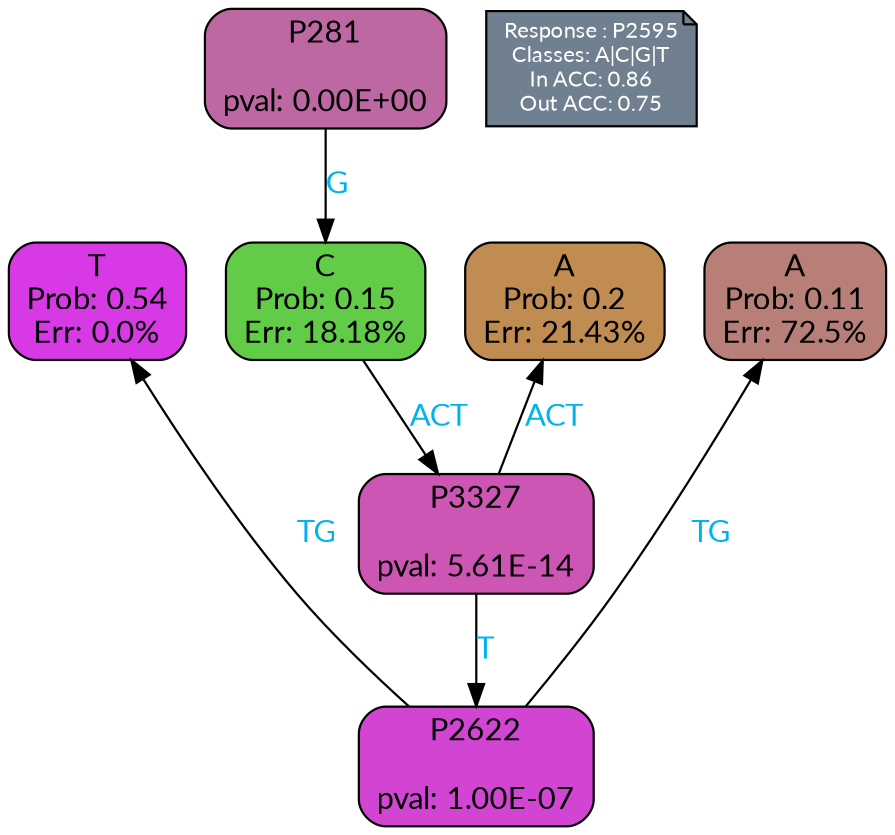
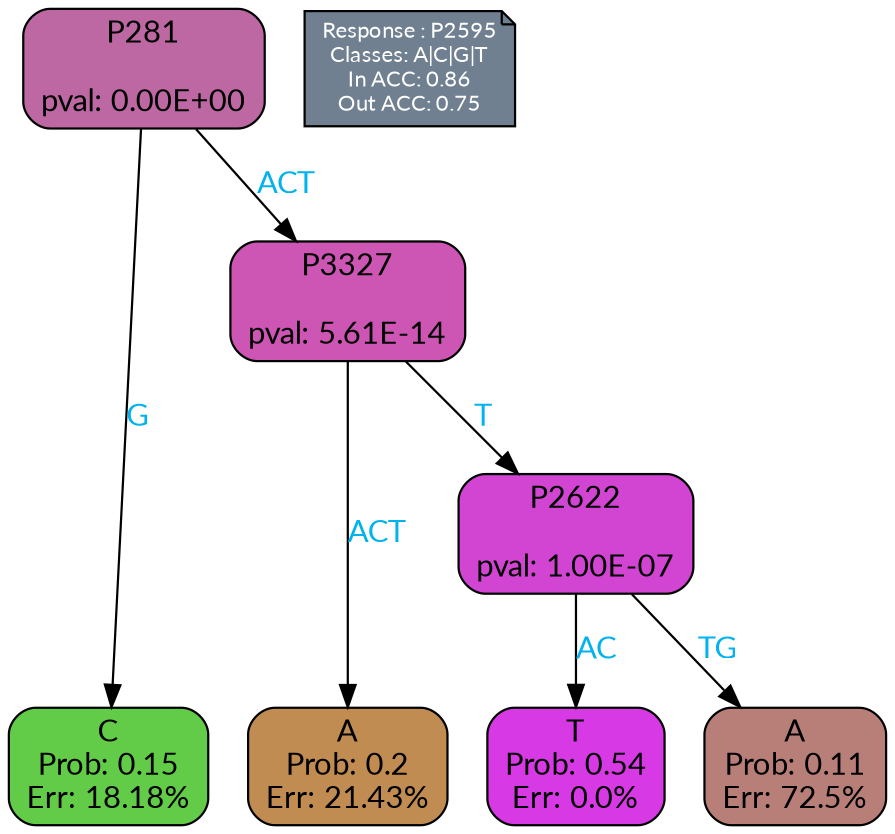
(395, 408) -> (239, 177)
(318, 534) -> (597, 650)
